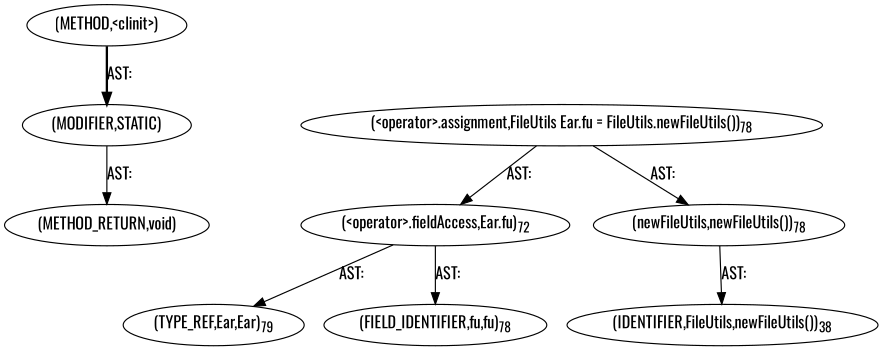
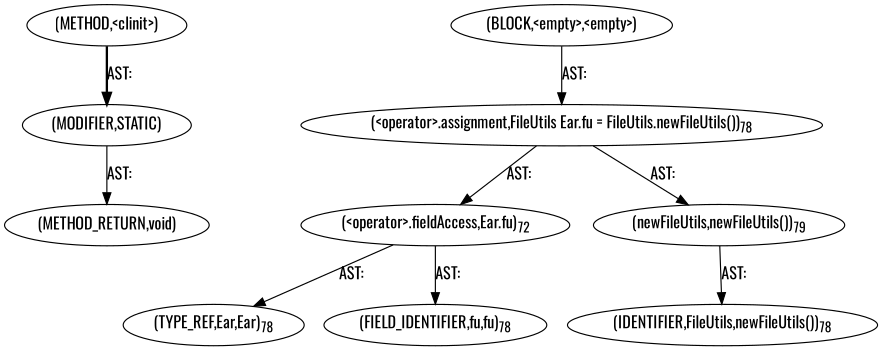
none -> (562, 25)
(800, 223) -> (800, 223)
(268, 323) -> (268, 323)
(826, 323) -> (826, 323)
